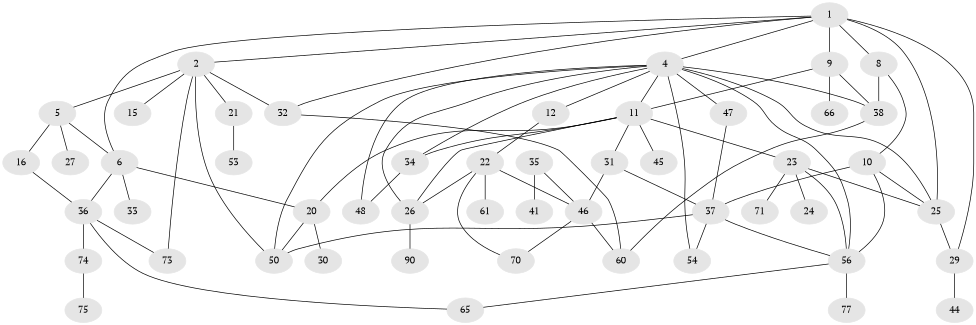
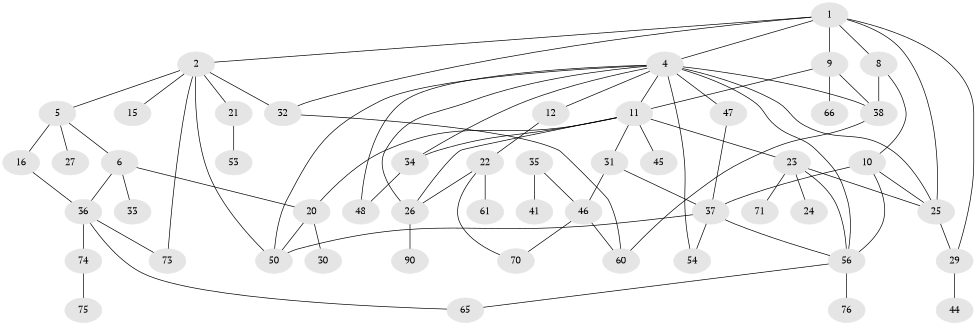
(423, 29) -> none
(529, 185) -> none
(847, 310) -> (847, 310)
